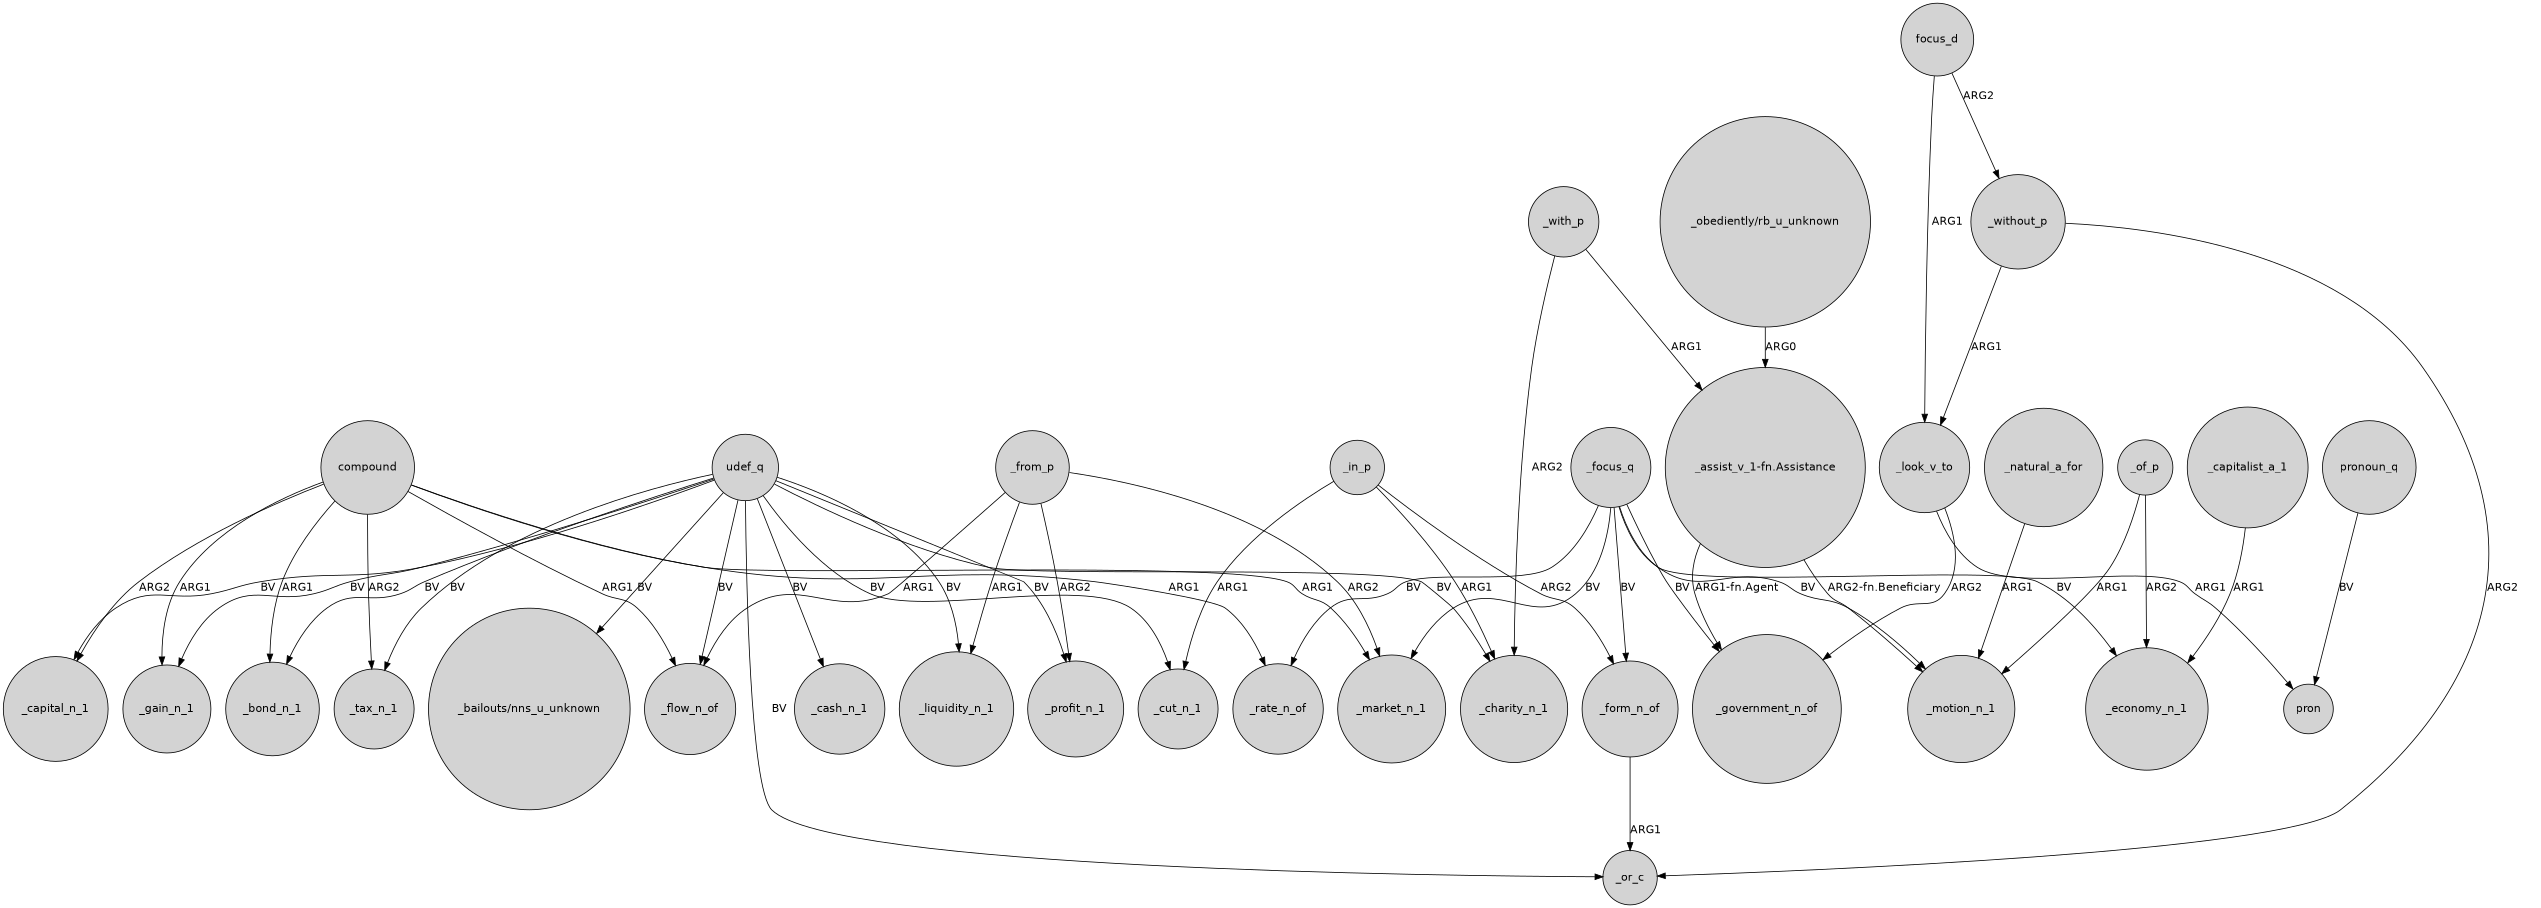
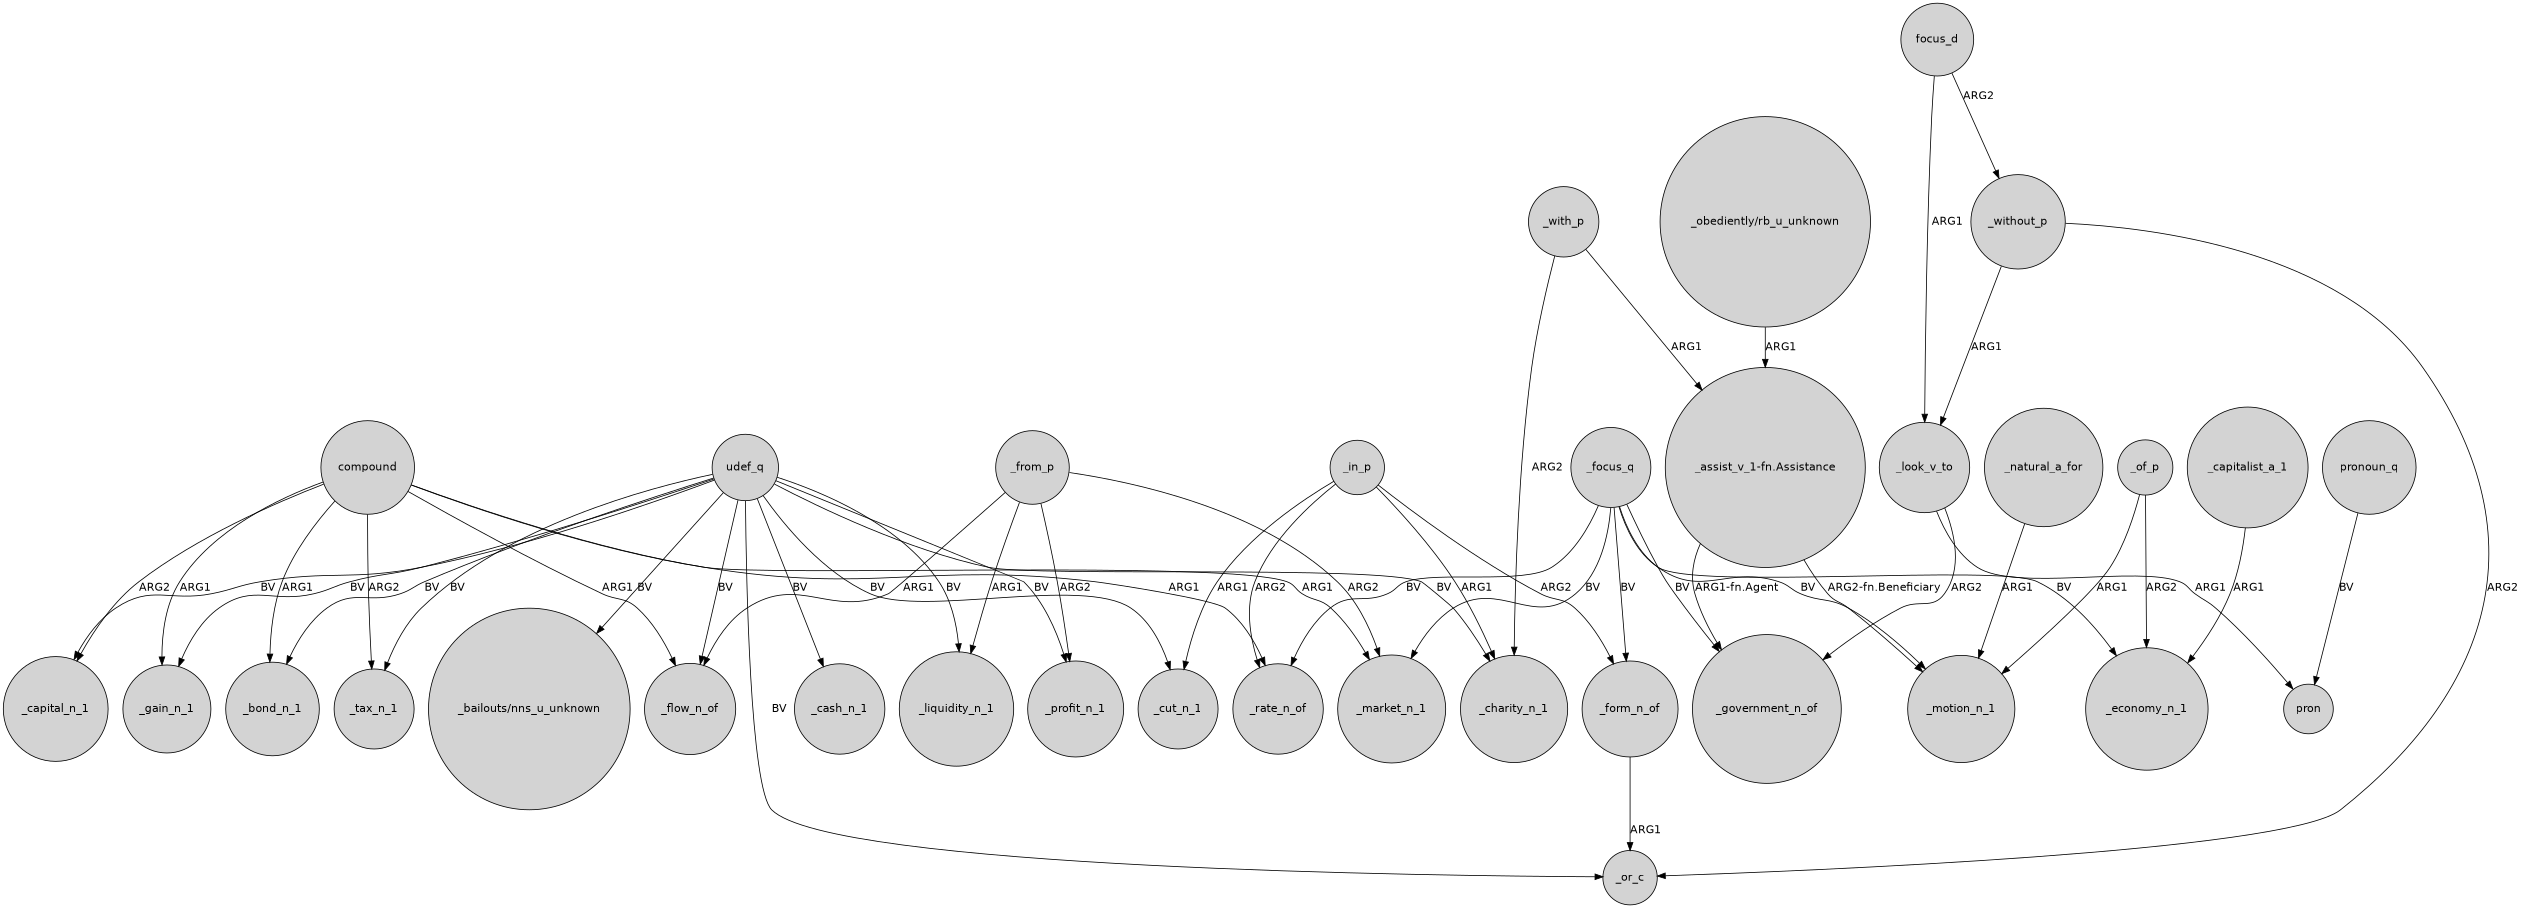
(1781, 347) -> (1781, 347)
none -> (1266, 560)
